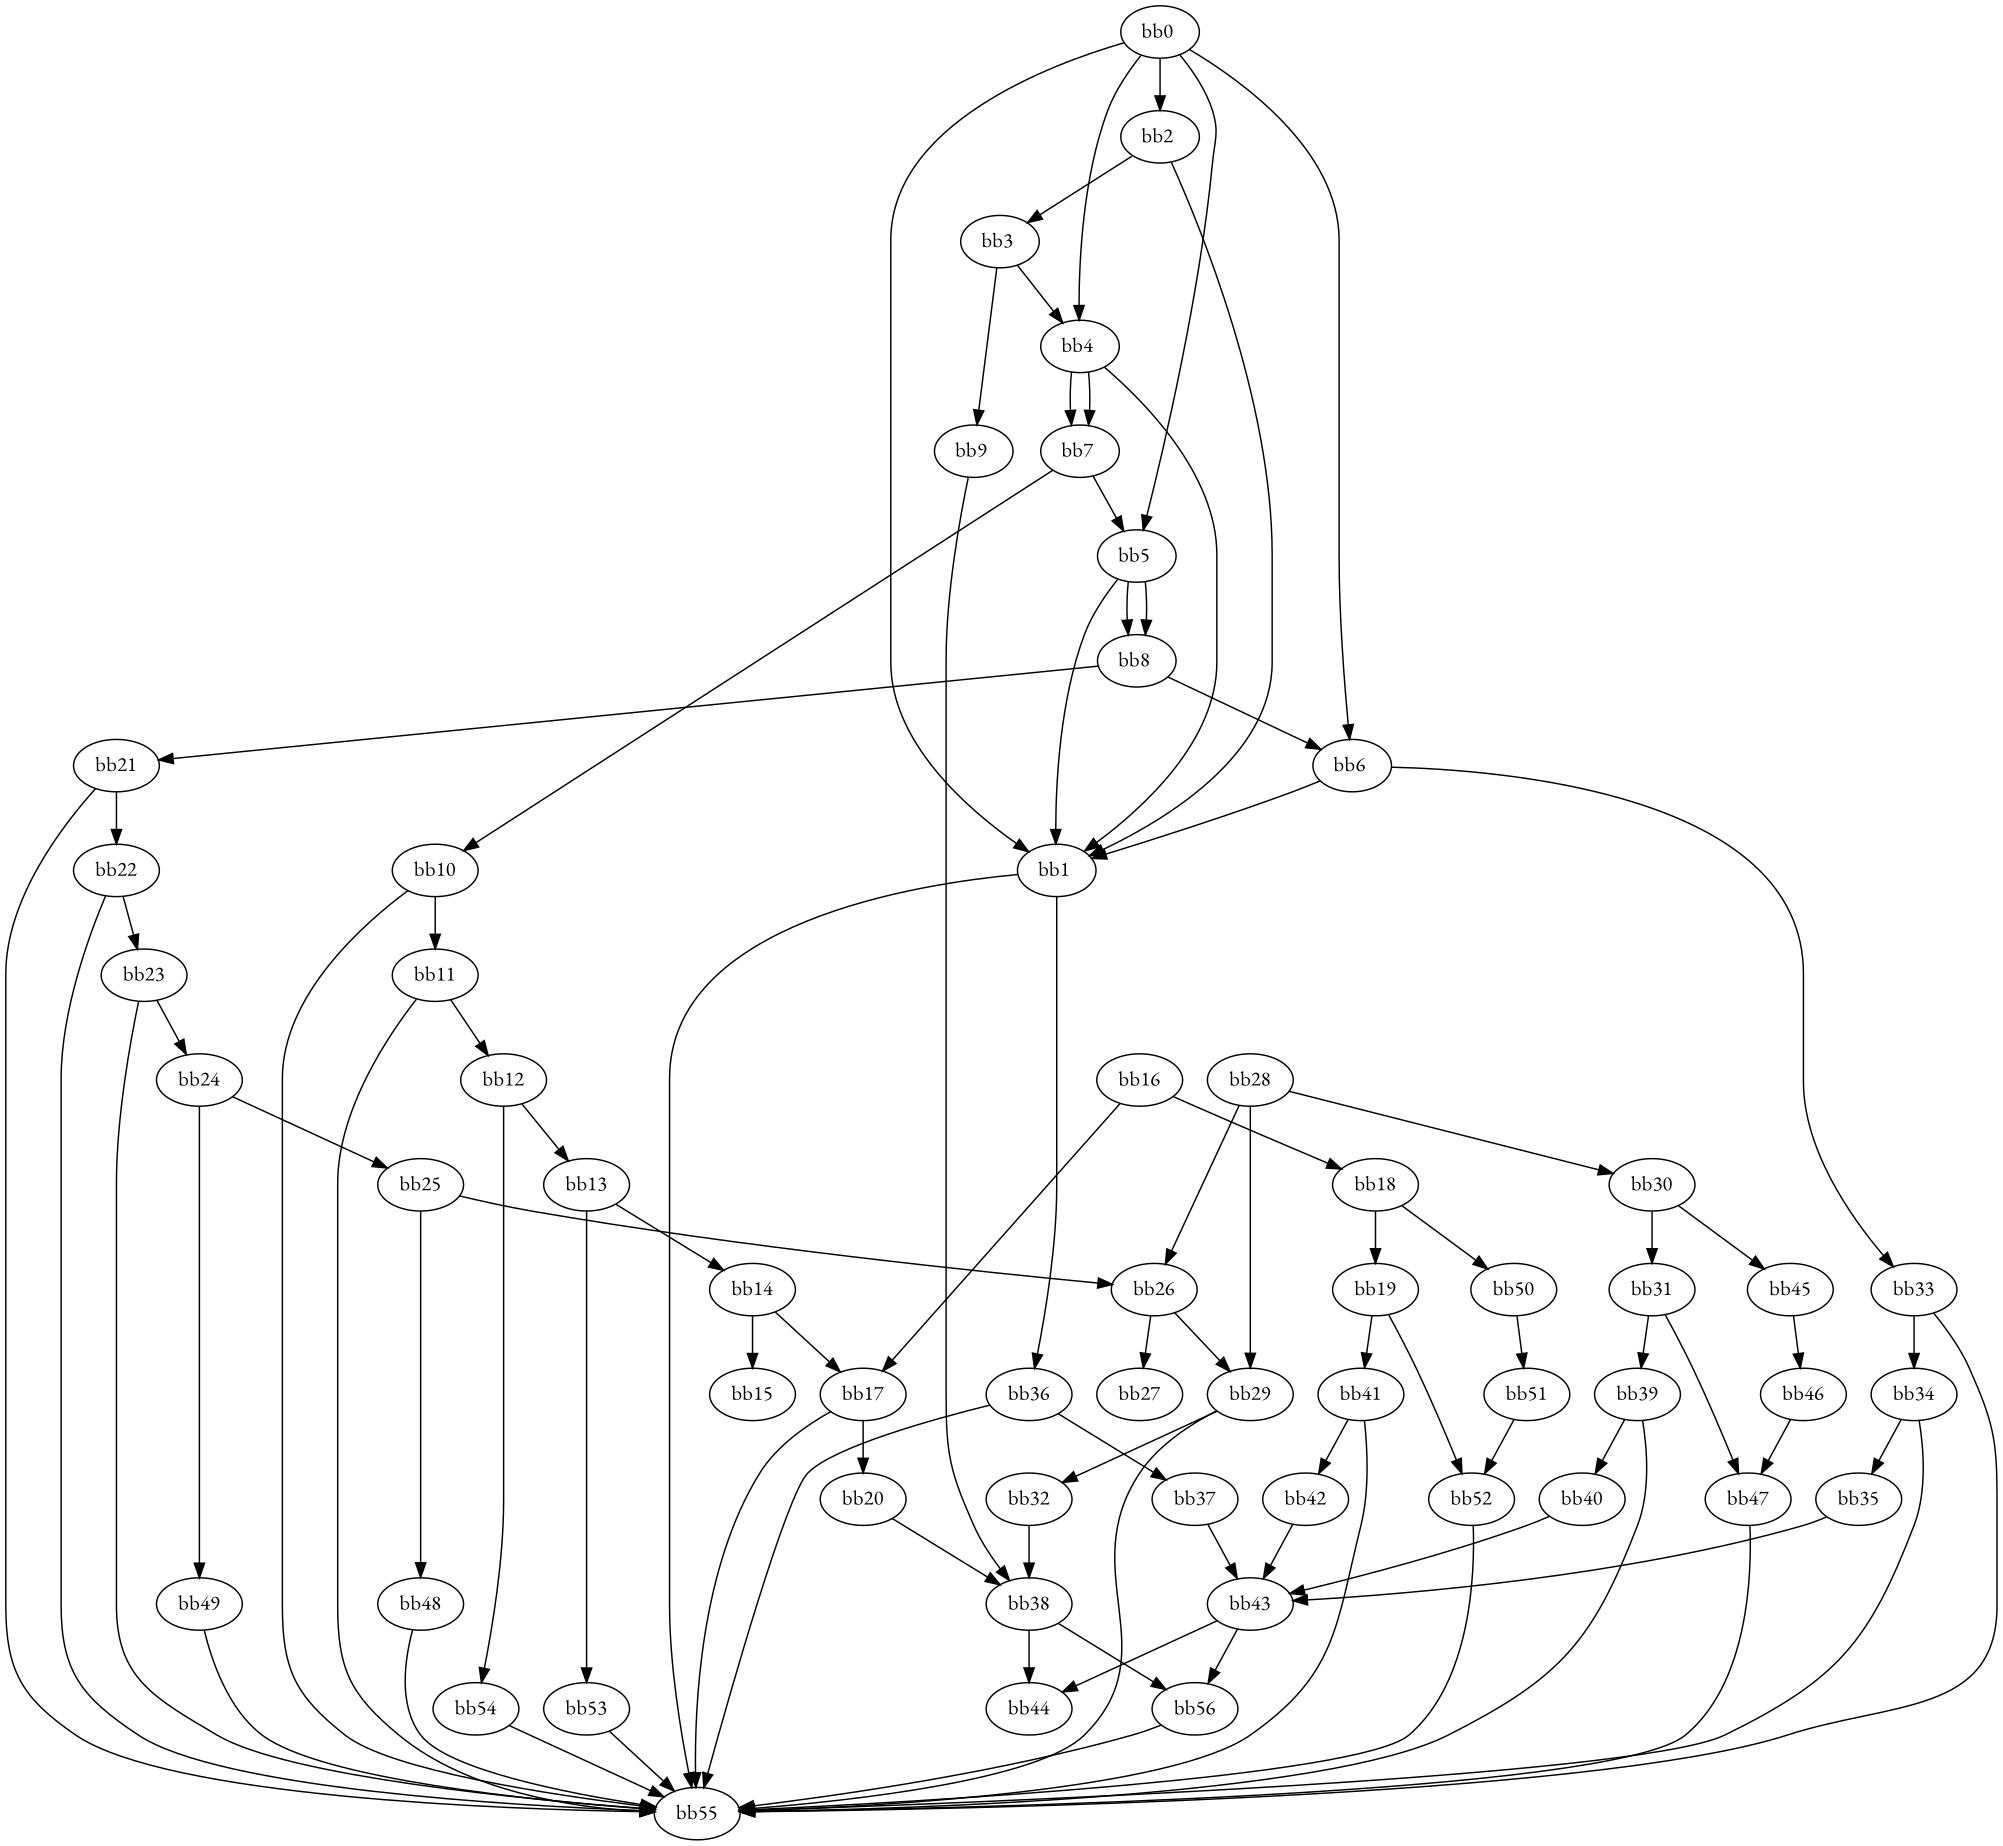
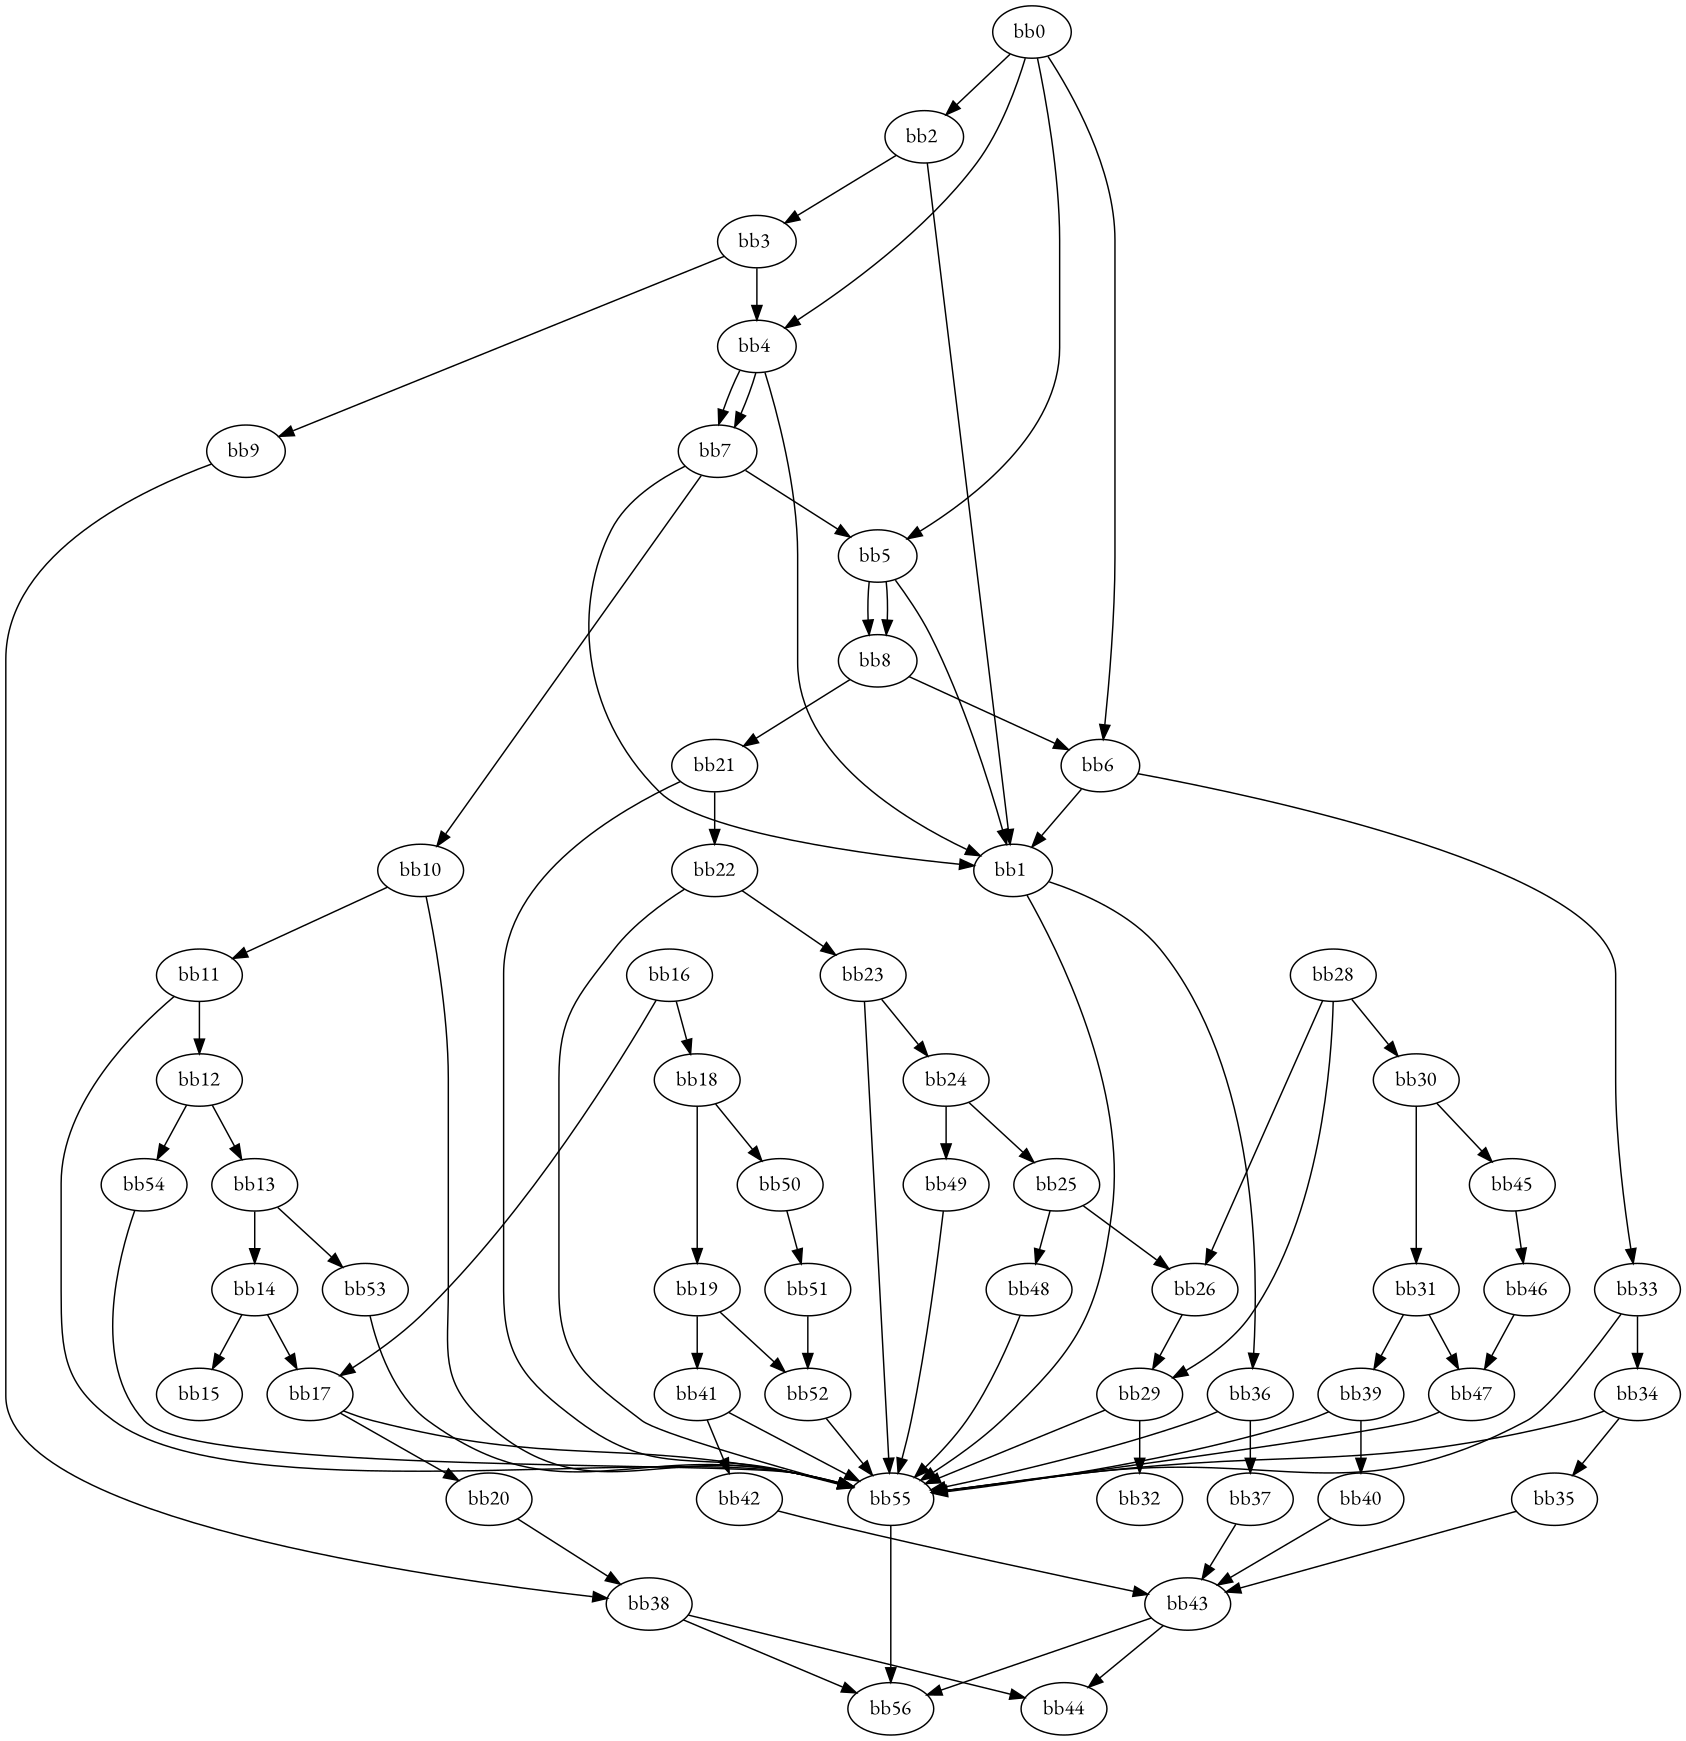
(891, 403) -> (636, 765)
(1140, 1394) -> none
(1029, 1544) -> none
(959, 1774) -> (891, 1597)
